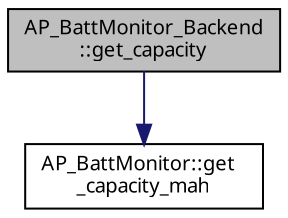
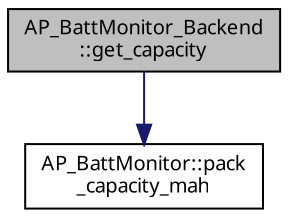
(144, 176) -> (144, 176)
